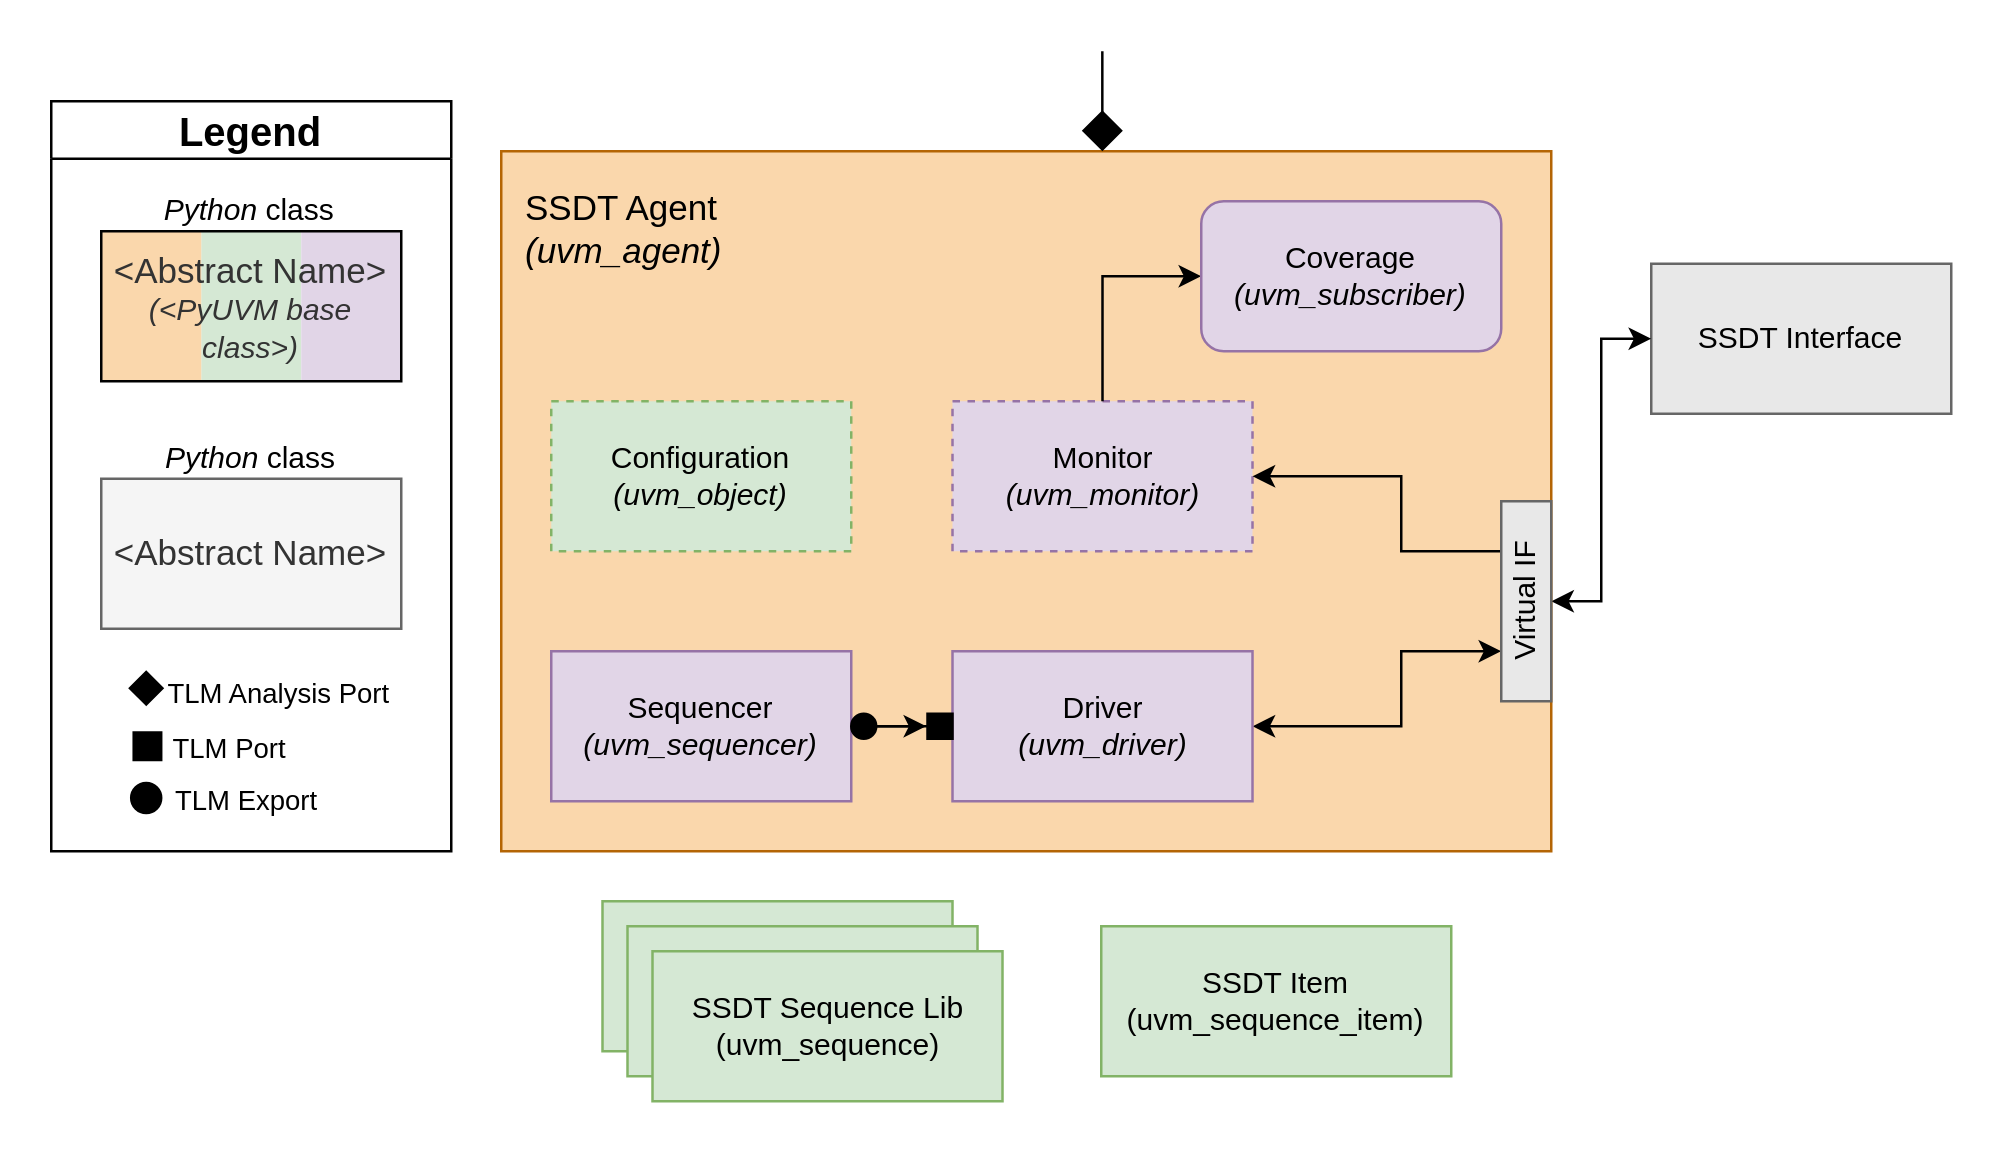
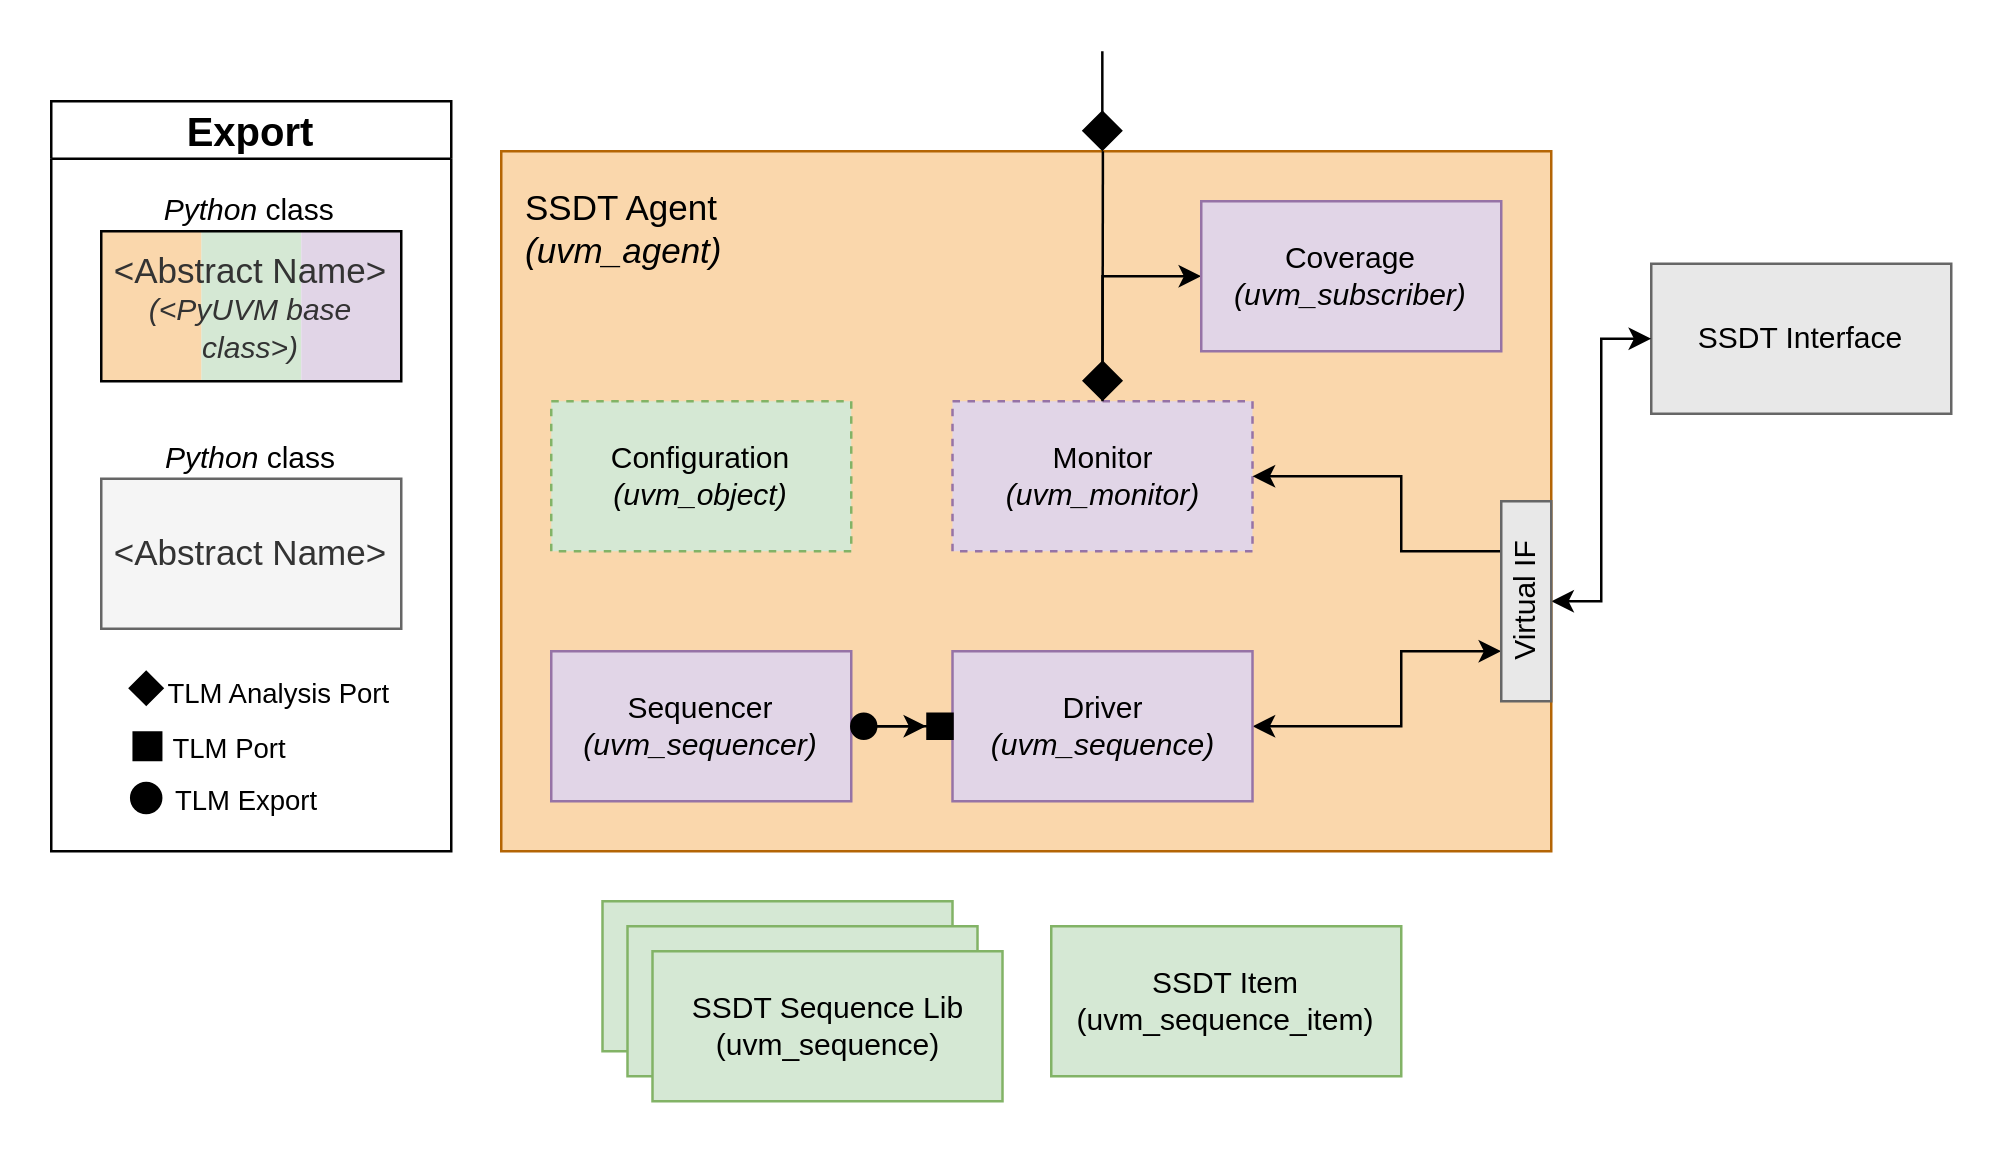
(250, 133) -> (250, 133)
none -> (1103, 211)
(1351, 276) -> (1351, 276)
(1104, 726) -> (1104, 726)
(1276, 1001) -> (1226, 1001)
